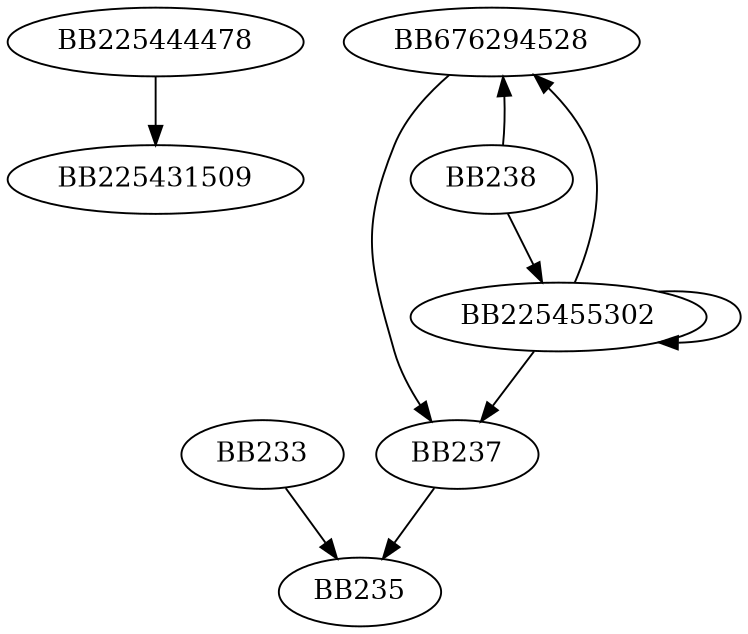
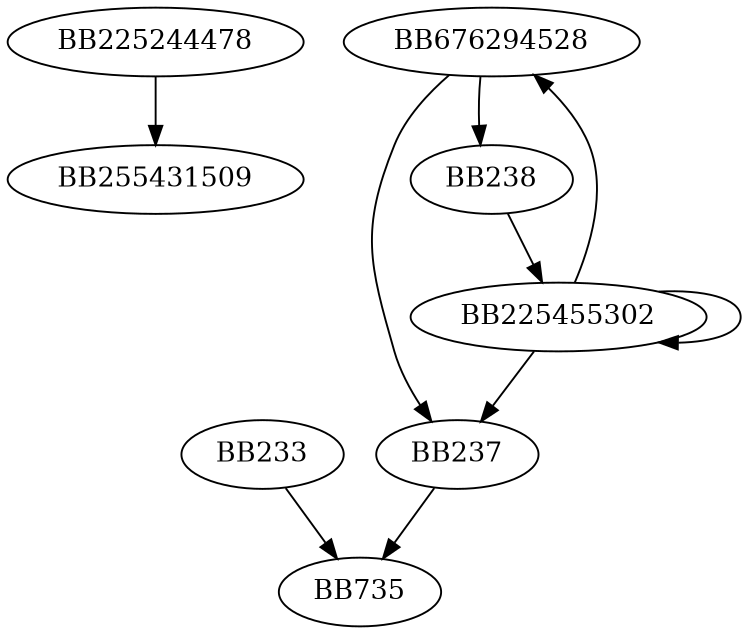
(156, 42) -> (156, 42)
(505, 121) -> (479, 101)
(156, 180) -> (156, 180)
(360, 592) -> (360, 592)
